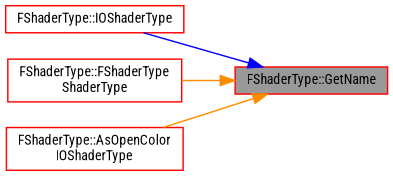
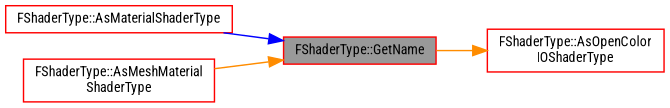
(95, 19) -> (119, 19)
(95, 81) -> (119, 81)
(208, 113) -> (455, 51)
